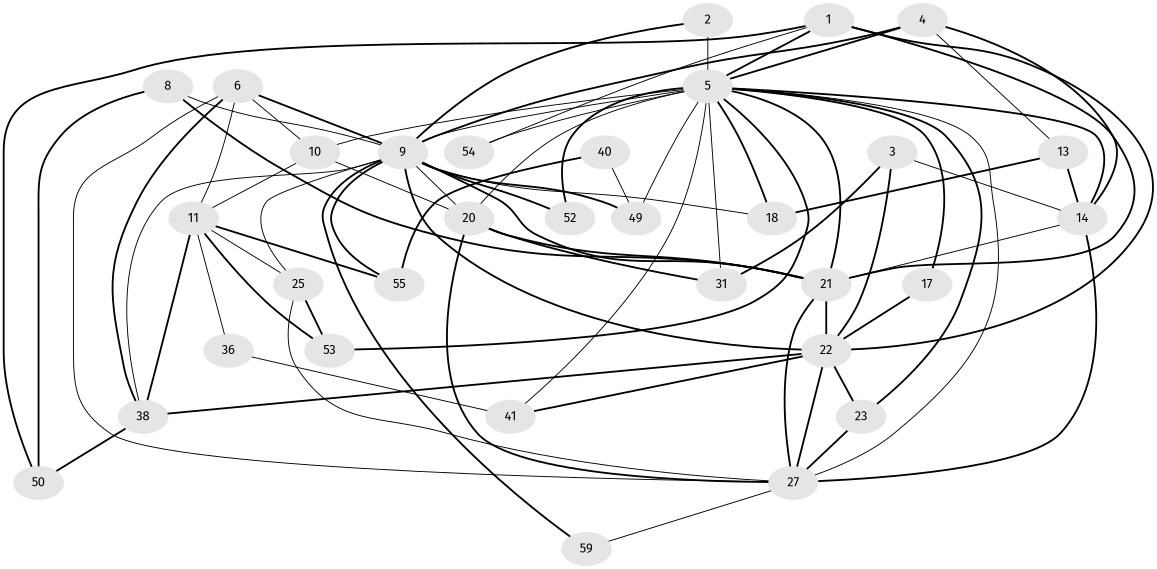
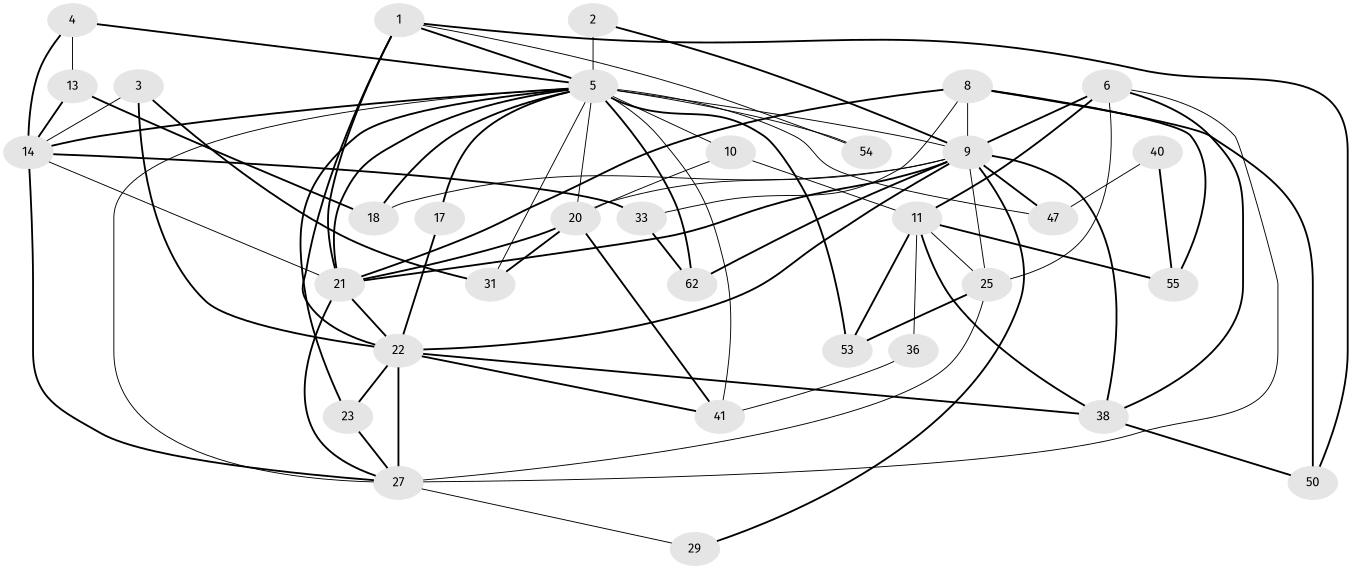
(622, 81) -> none
(269, 113) -> (1100, 209)
(221, 154) -> (1021, 155)
(169, 196) -> (1107, 246)
(331, 217) -> (1192, 138)
(570, 218) -> (692, 285)
(636, 218) -> (1053, 218)
none -> (642, 218)
(530, 459) -> (648, 318)
(587, 549) -> (695, 549)
